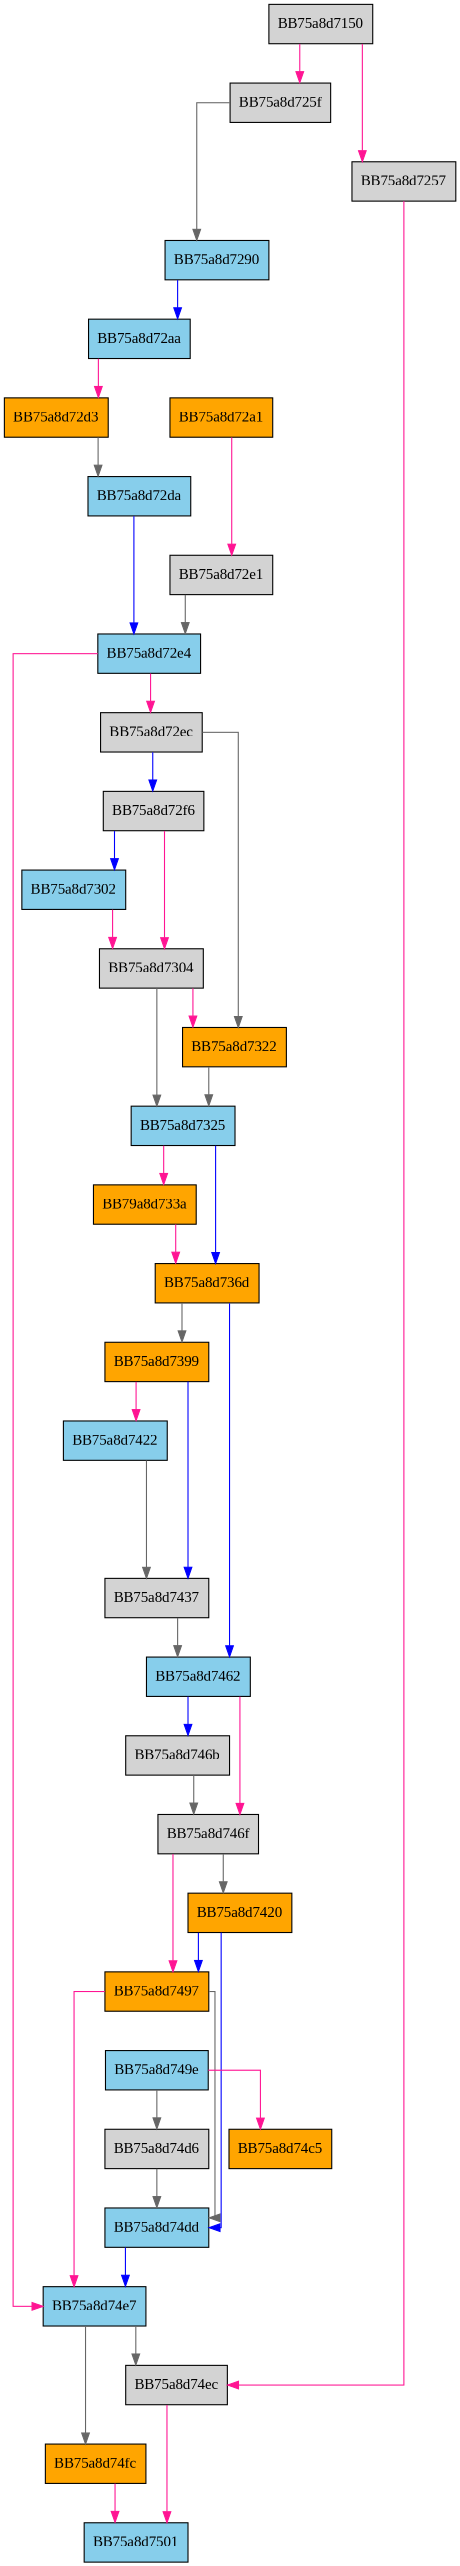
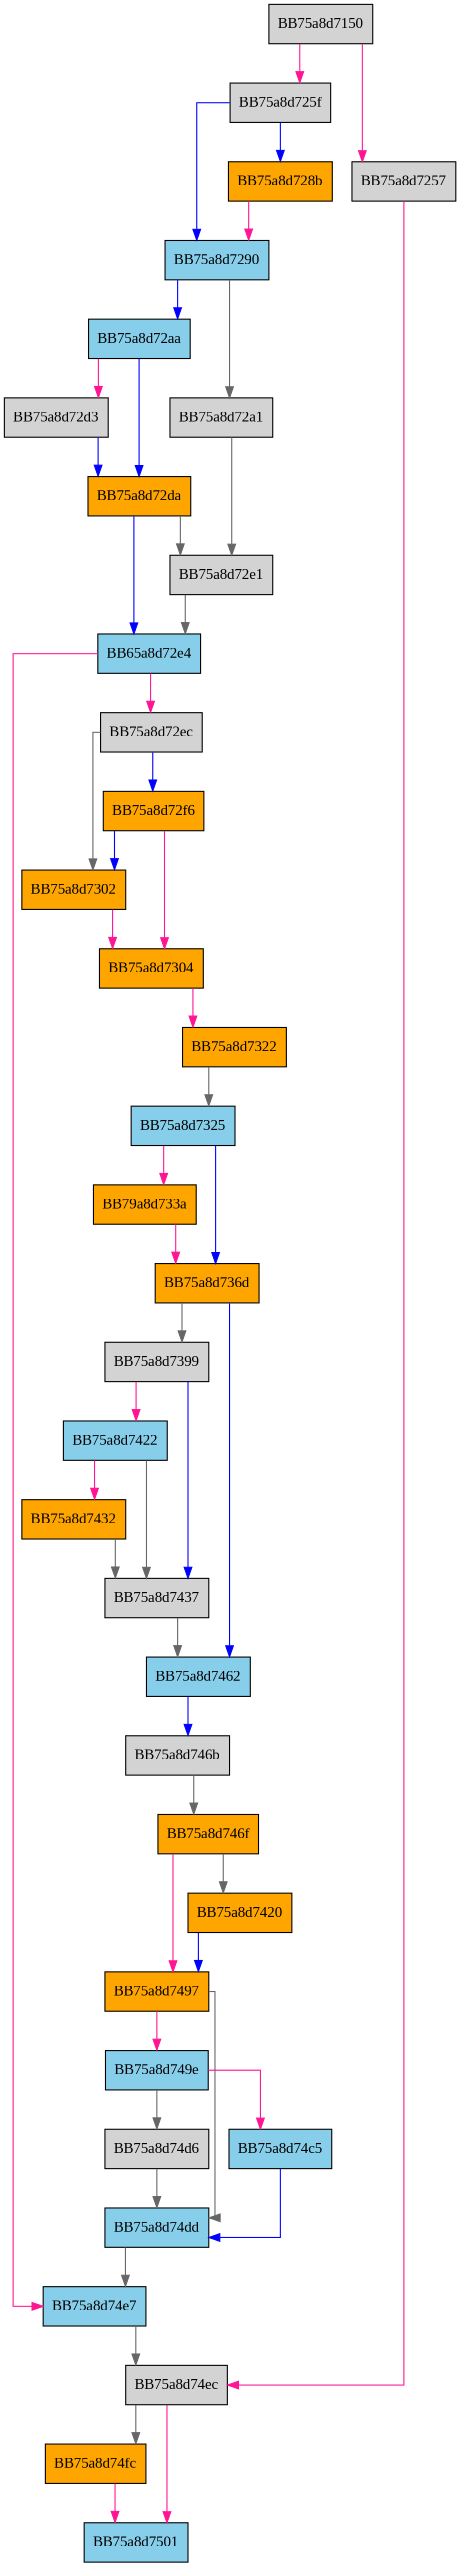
(197, 150) -> (197, 150)
none -> (280, 181)
none -> (230, 333)
none -> (139, 412)
(56, 418) -> (56, 418)
(221, 418) -> (221, 418)
(98, 451) -> (98, 451)
(232, 491) -> (232, 491)
(139, 496) -> (139, 496)
none -> (180, 530)
(149, 654) -> (149, 654)
(154, 811) -> (154, 811)
(238, 857) -> (93, 792)
(74, 890) -> (74, 890)
(151, 968) -> (151, 968)
(157, 1042) -> none
(157, 1362) -> (157, 1362)
none -> (74, 1519)
(240, 1750) -> none
(208, 1834) -> (208, 1834)
(221, 2081) -> (280, 2234)
(74, 2118) -> (157, 2025)
(280, 2149) -> (280, 2149)
(125, 2261) -> (125, 2261)
(86, 2380) -> (136, 2419)
